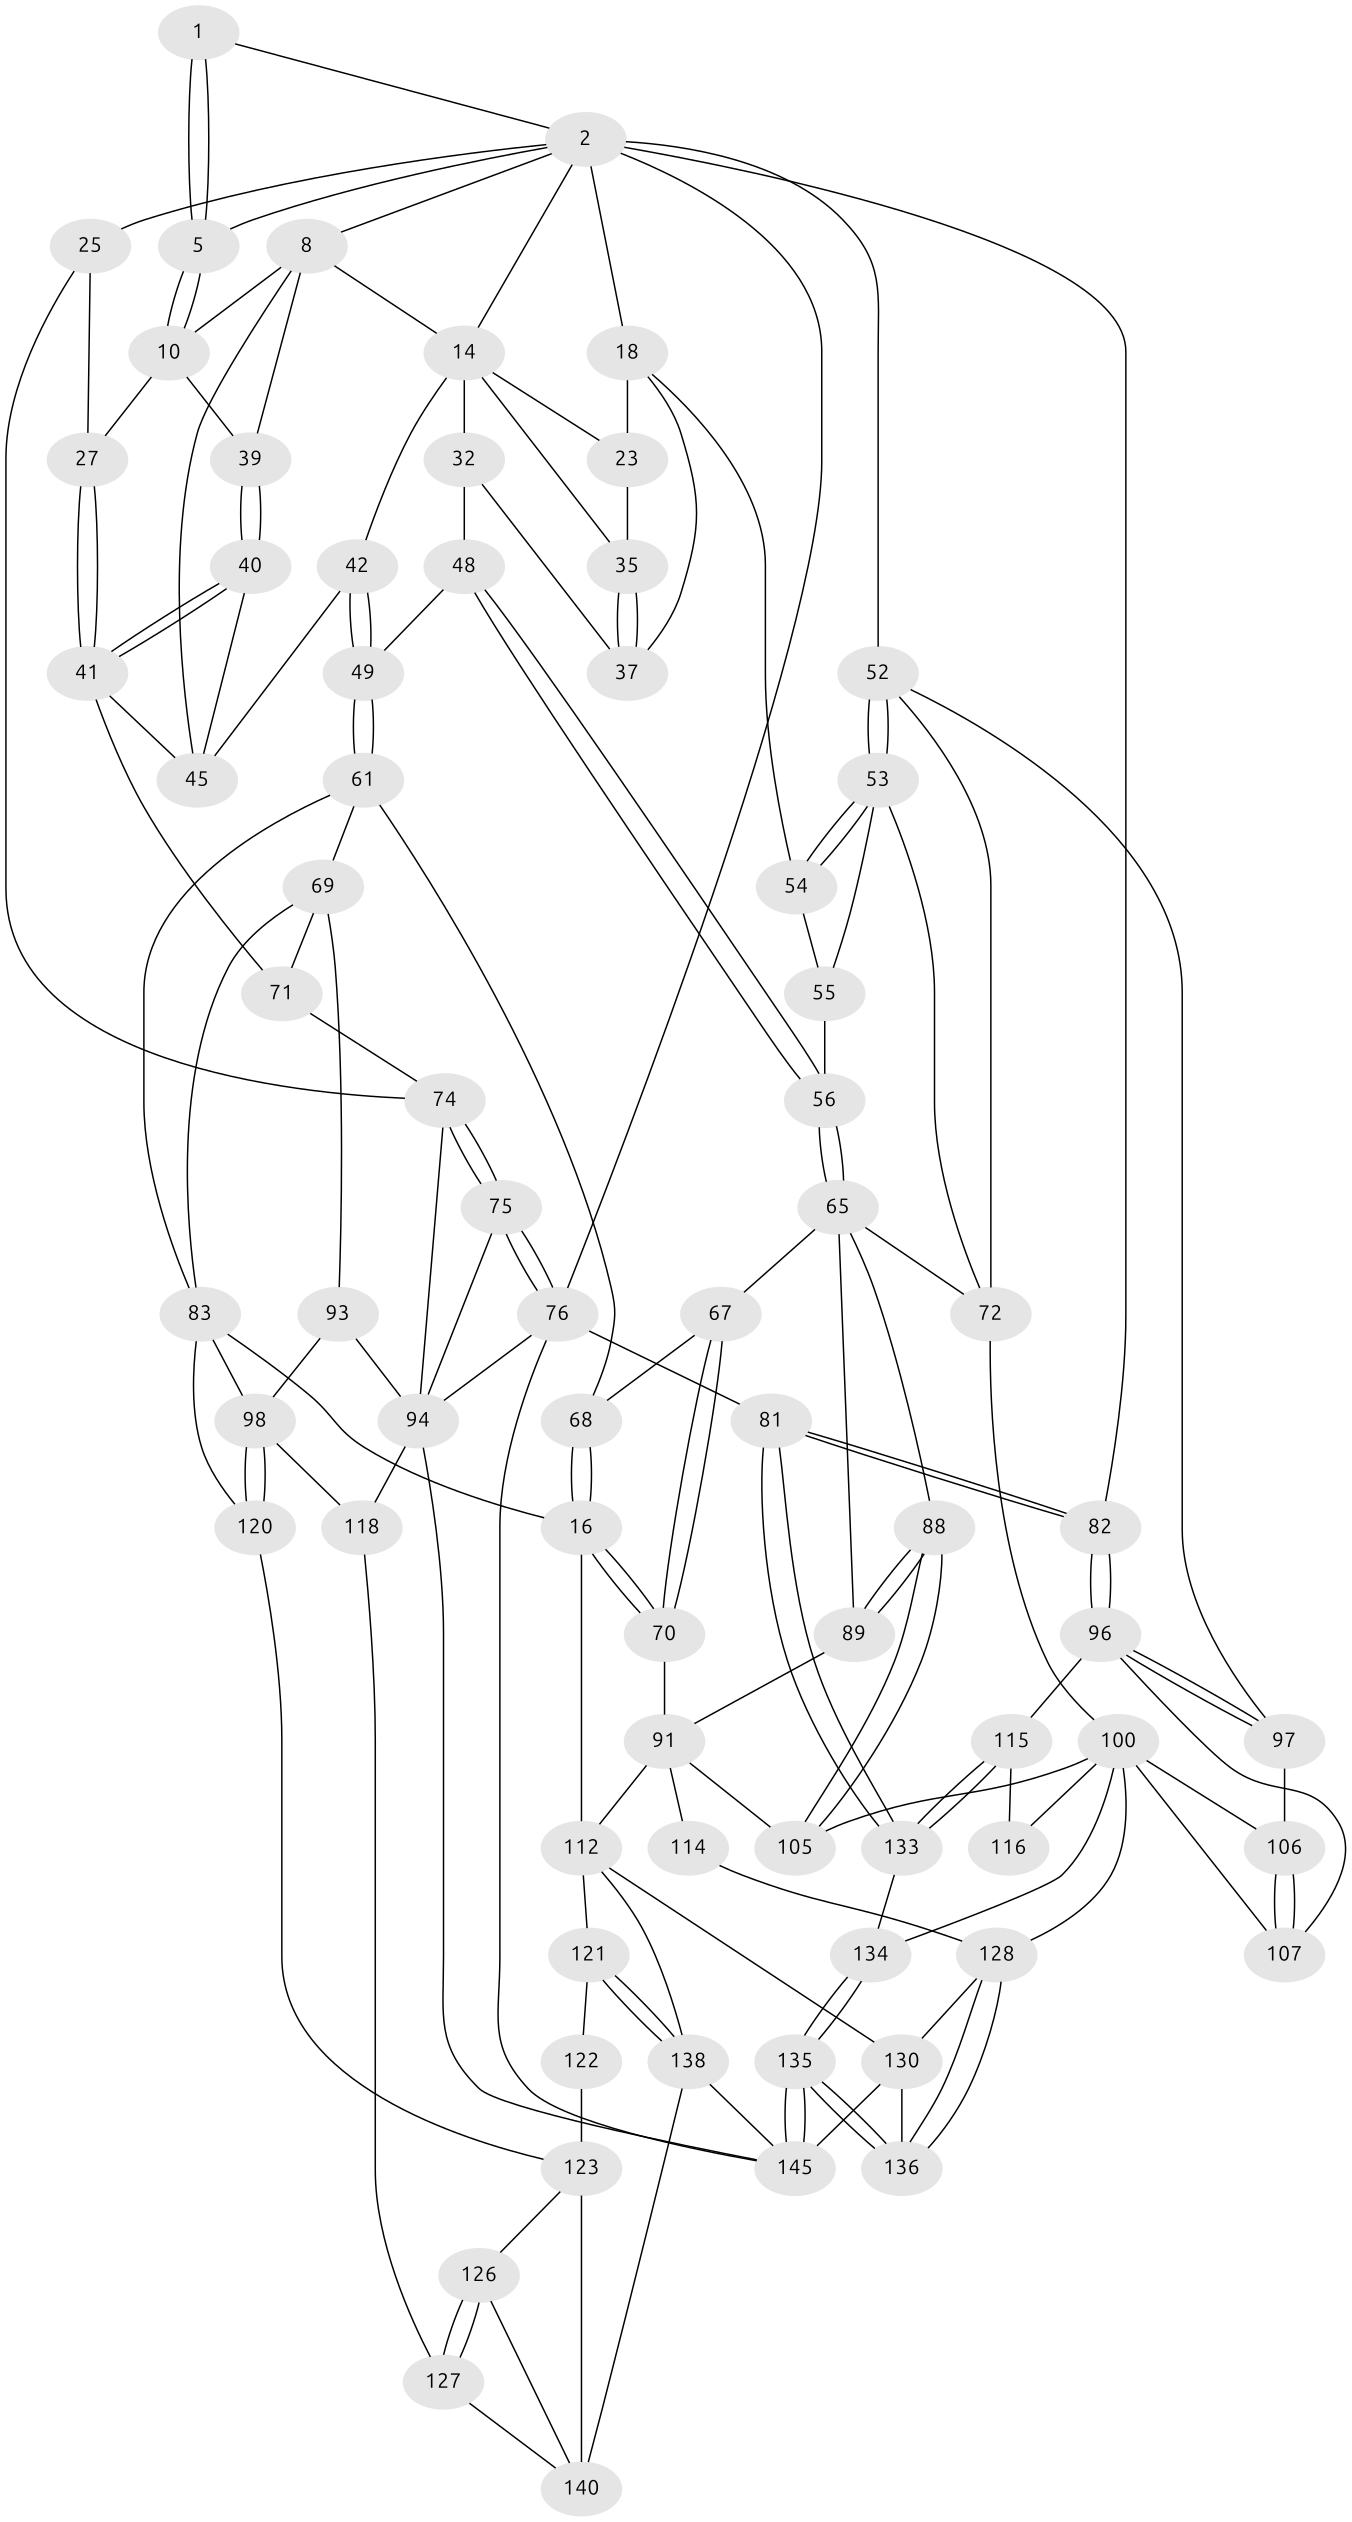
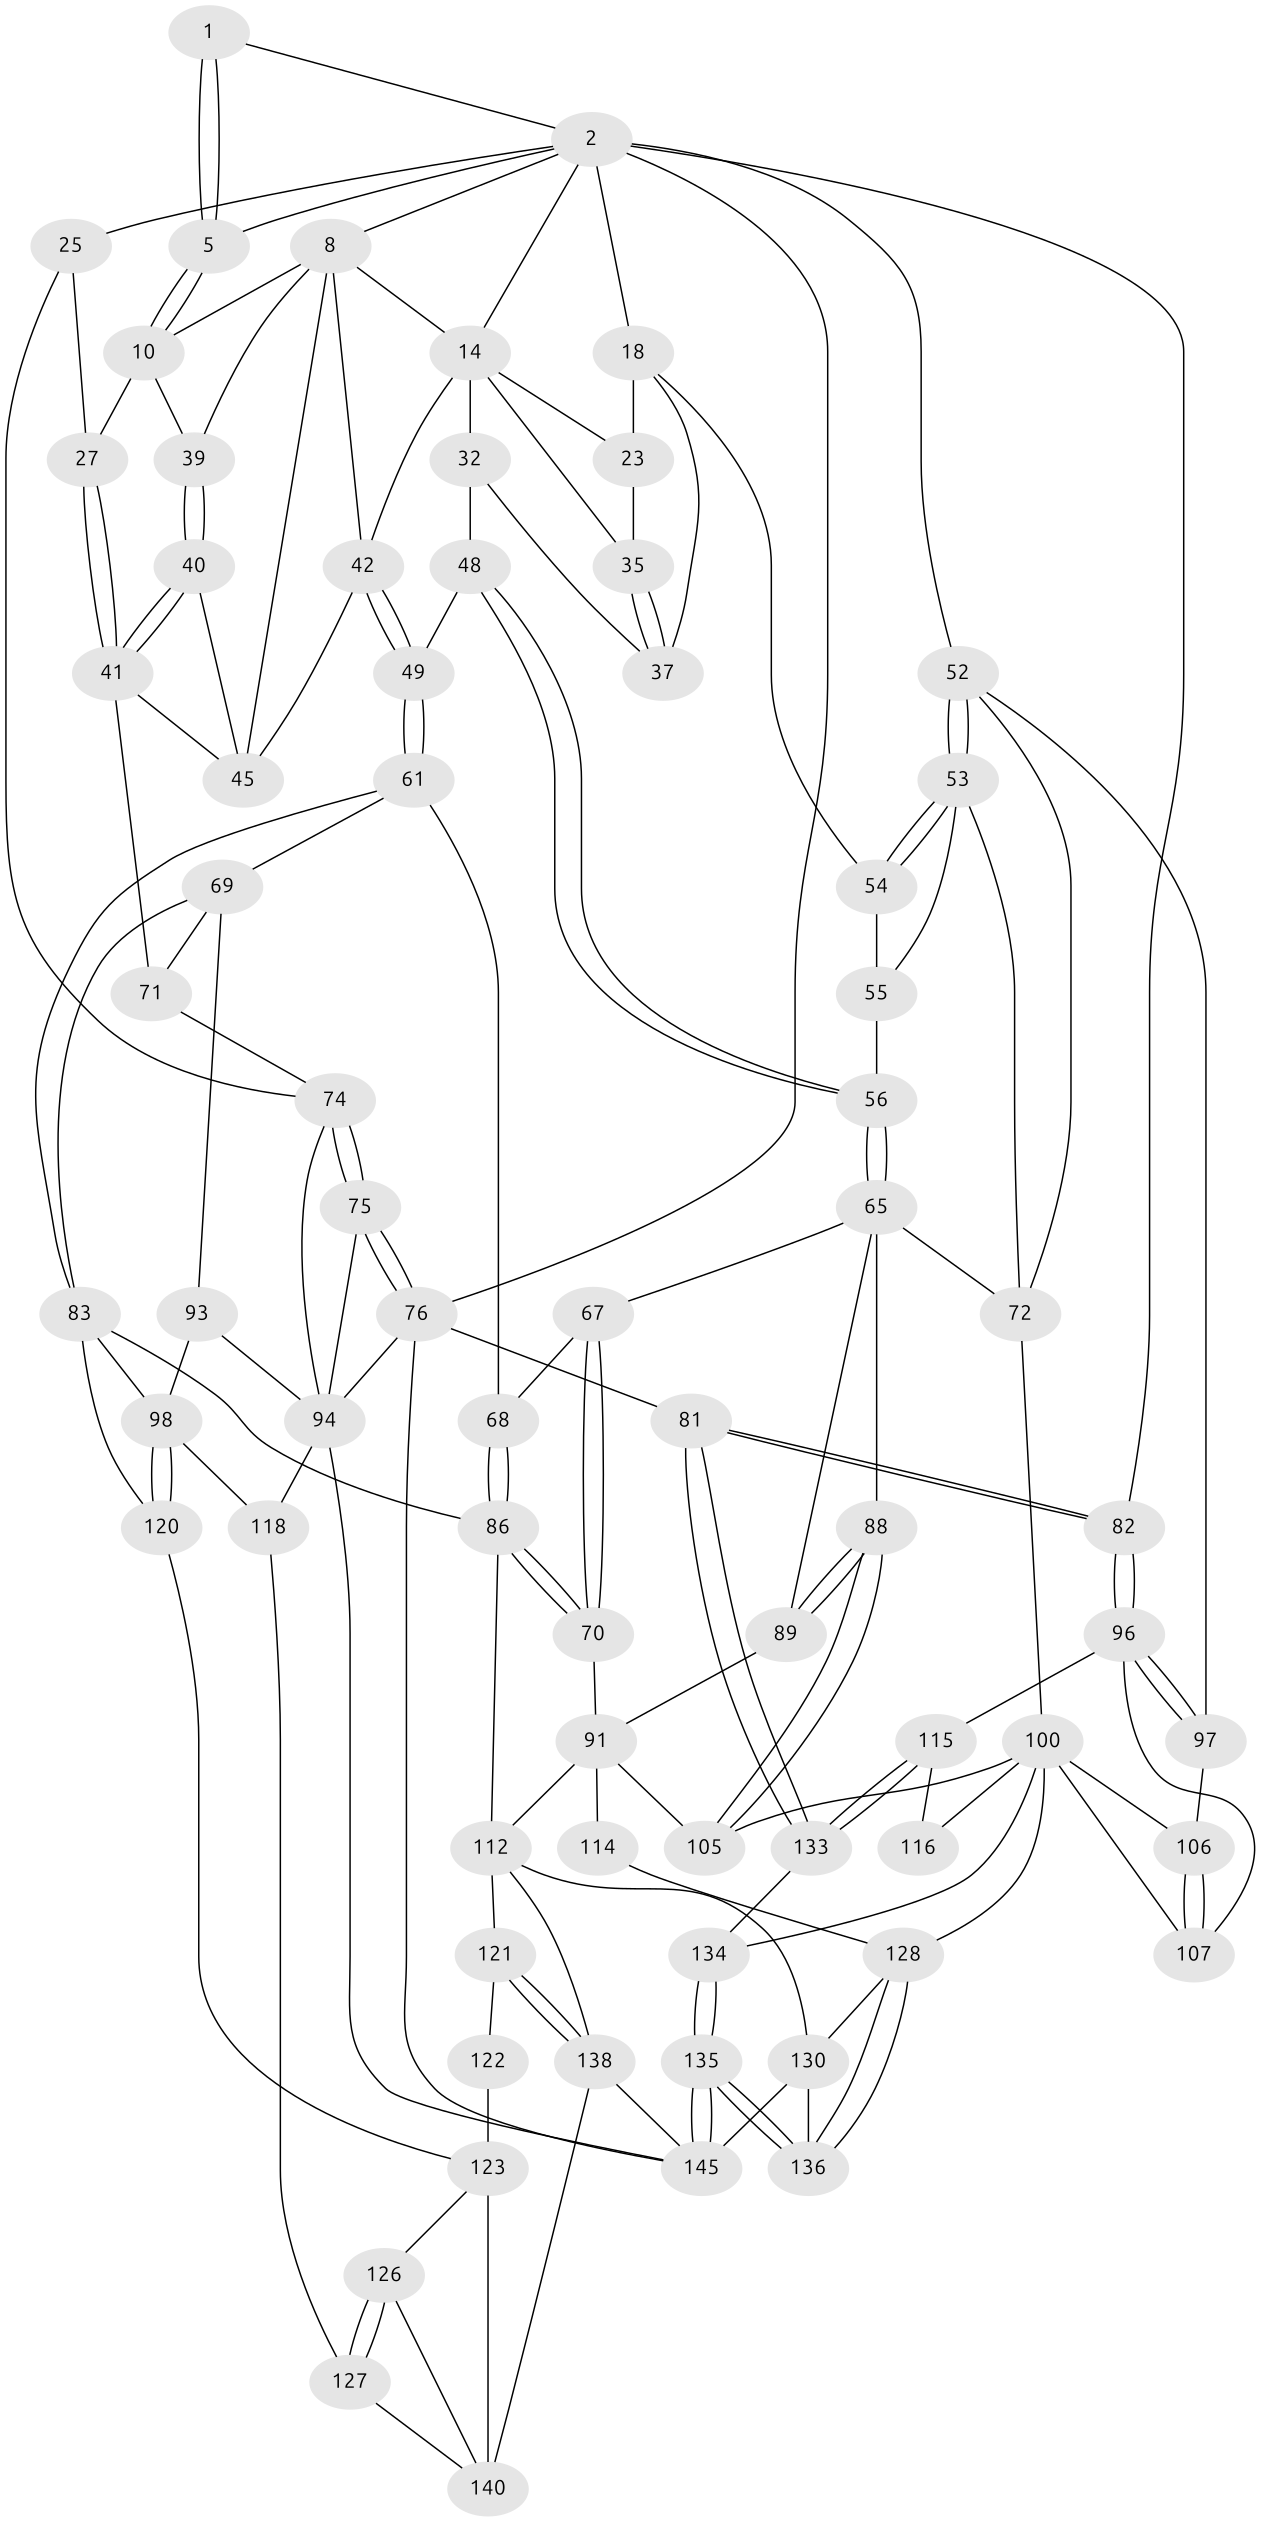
none -> (347, 406)
(581, 1528) -> (498, 1528)
